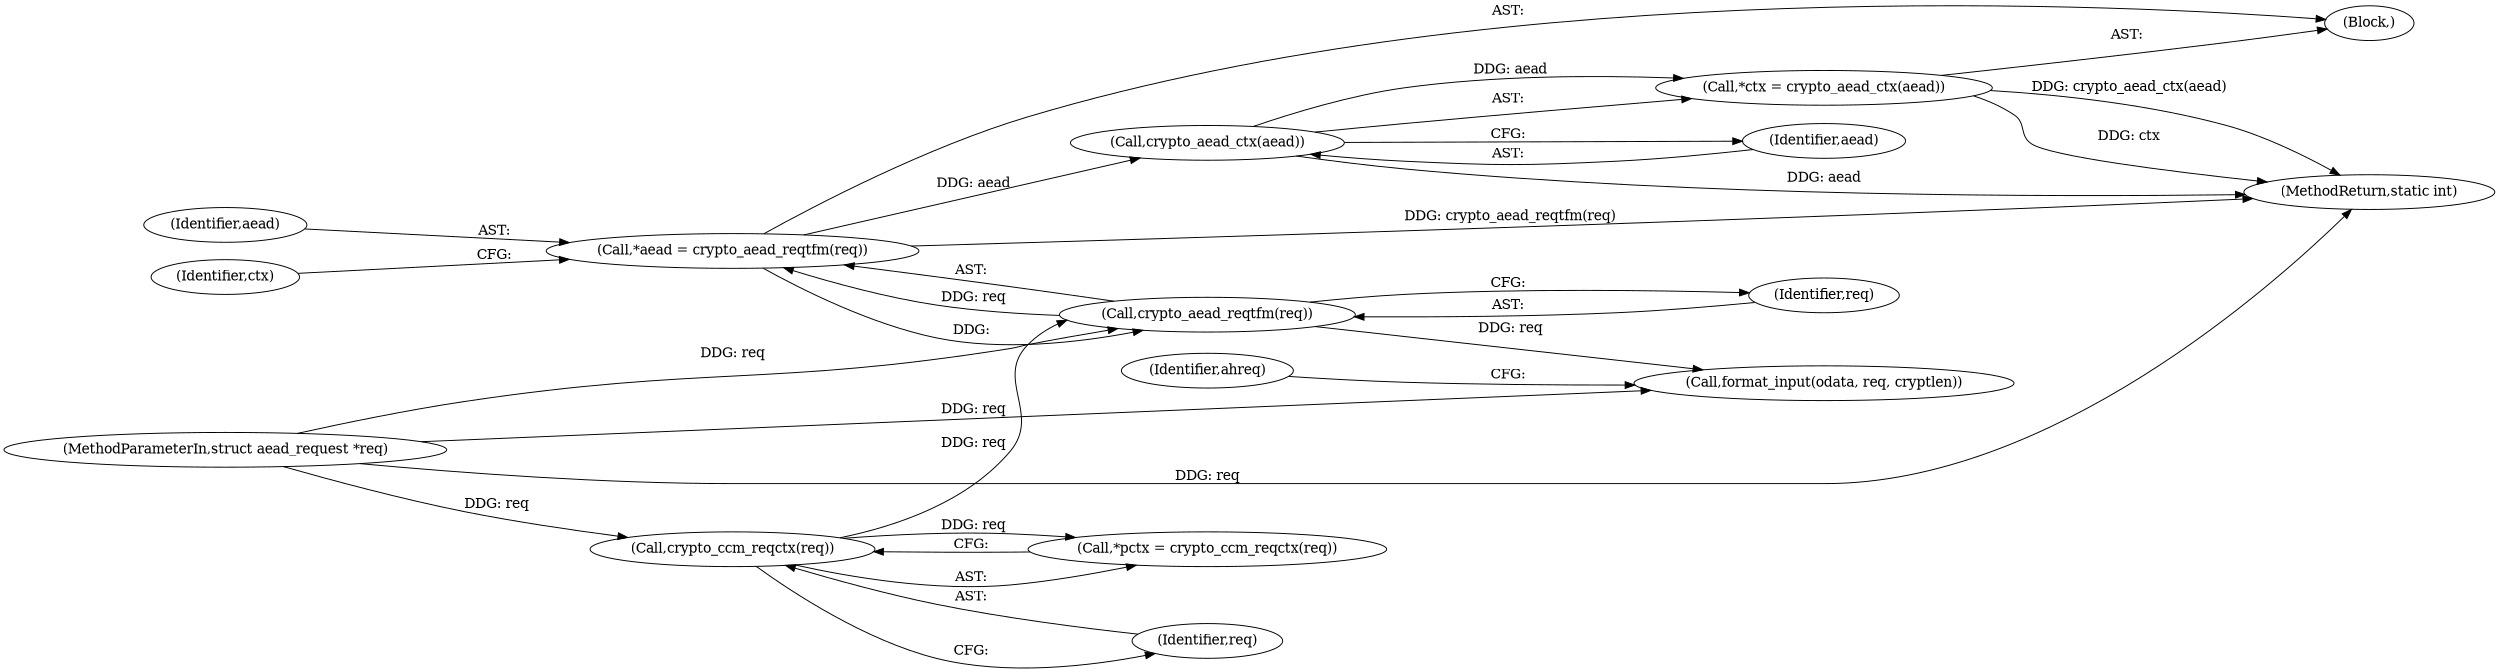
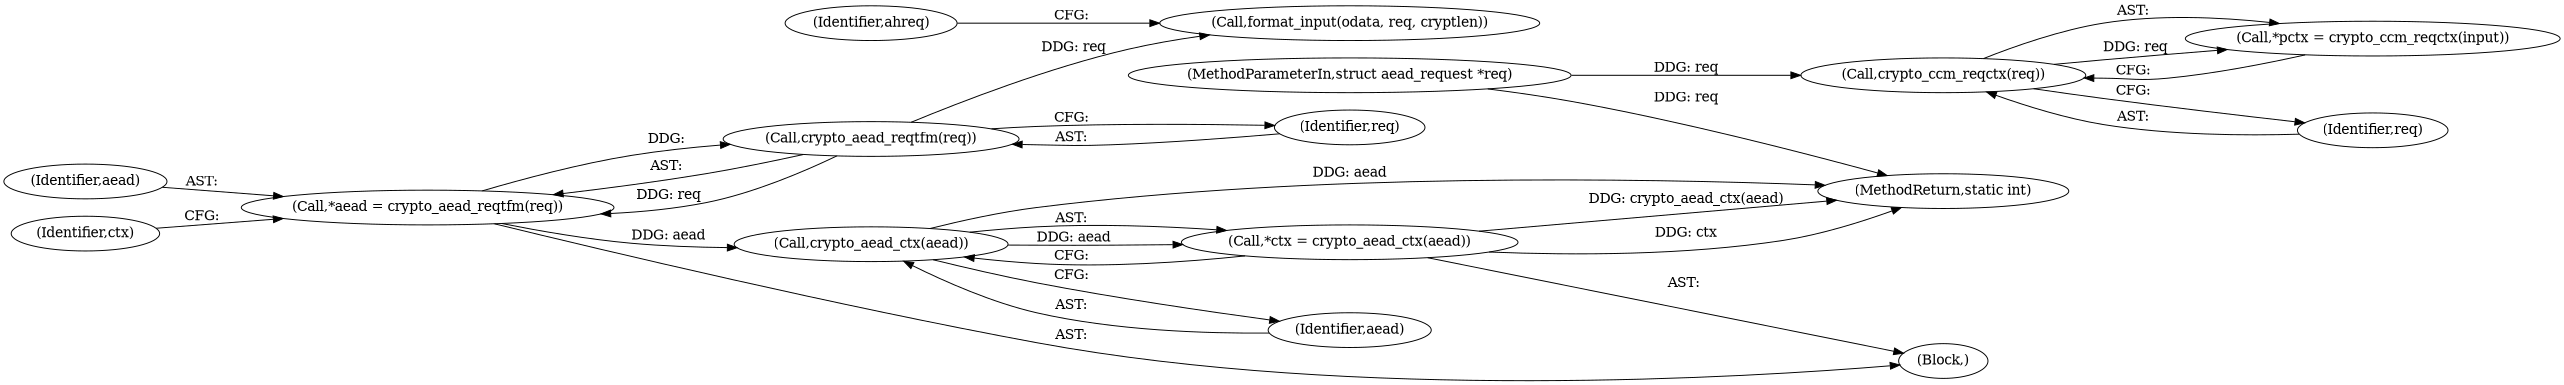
(1577, 225) -> none
none -> (1110, 265)
(702, 378) -> none
(1031, 416) -> none
(995, 467) -> none
(1207, 549) -> (2373, 39)
